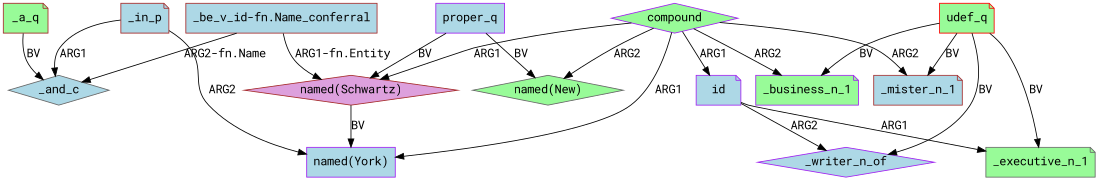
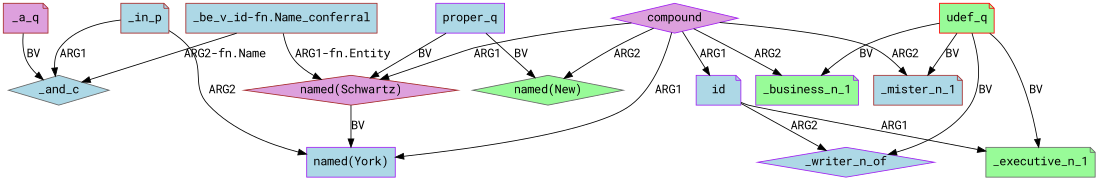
(26, 18) -> (26, 18)
(675, 18) -> (675, 18)
